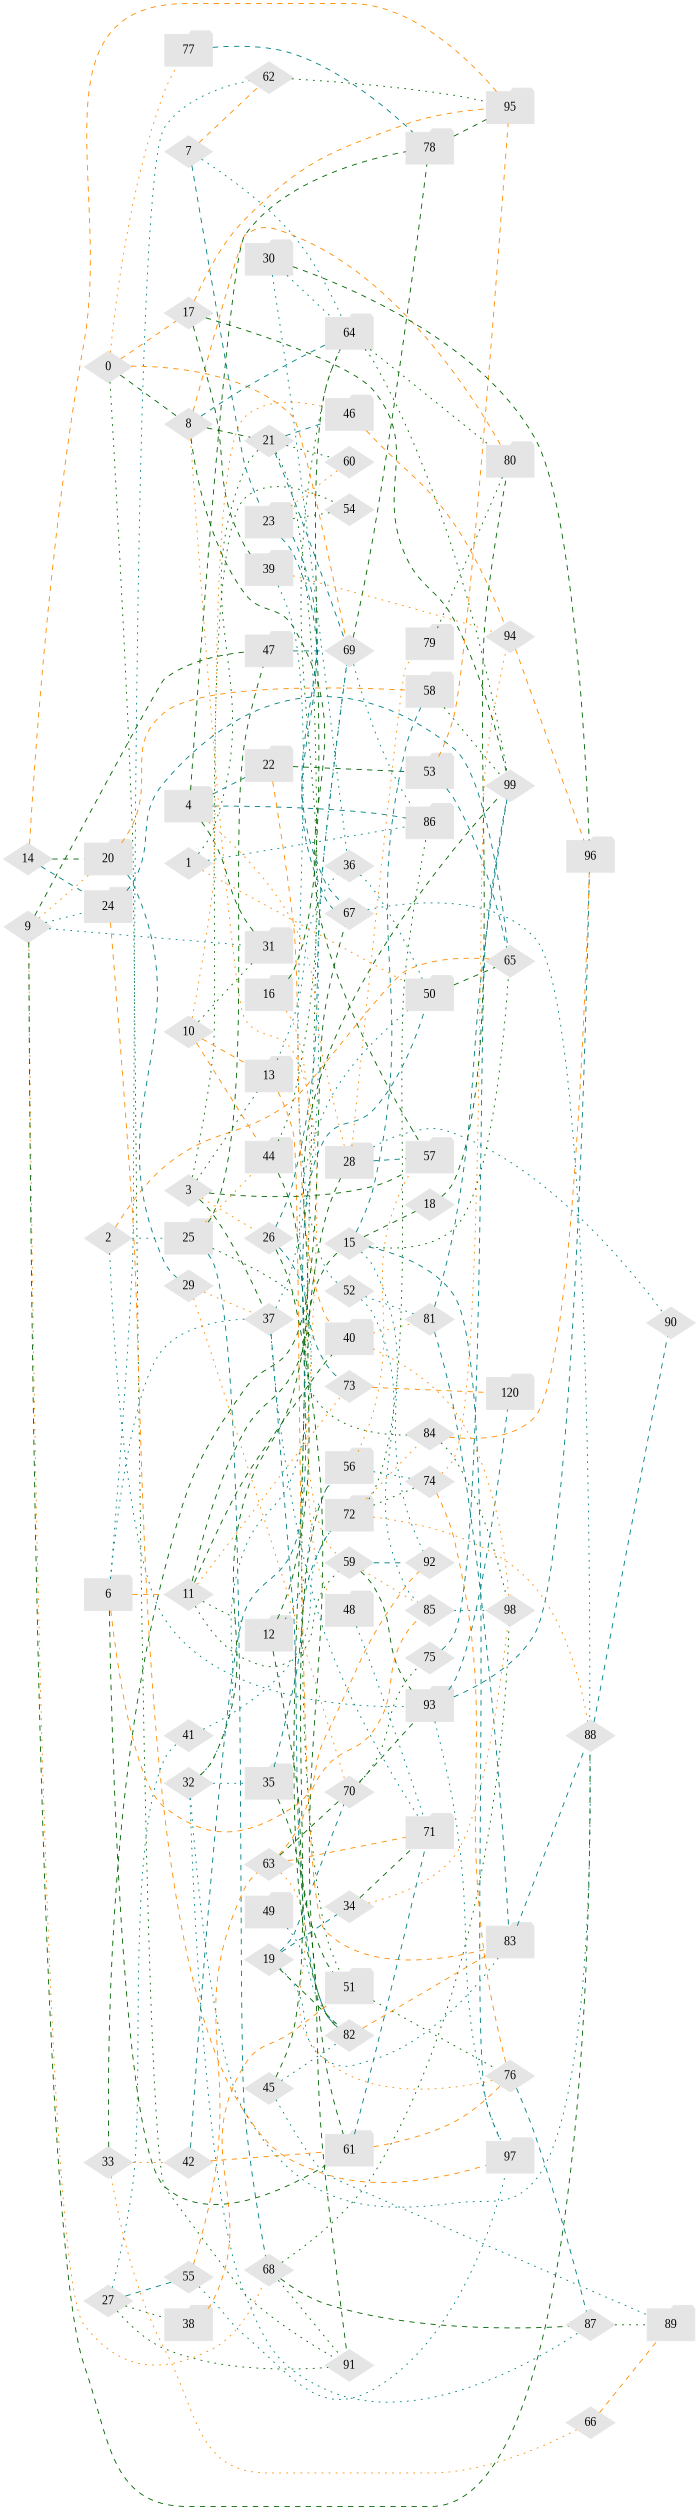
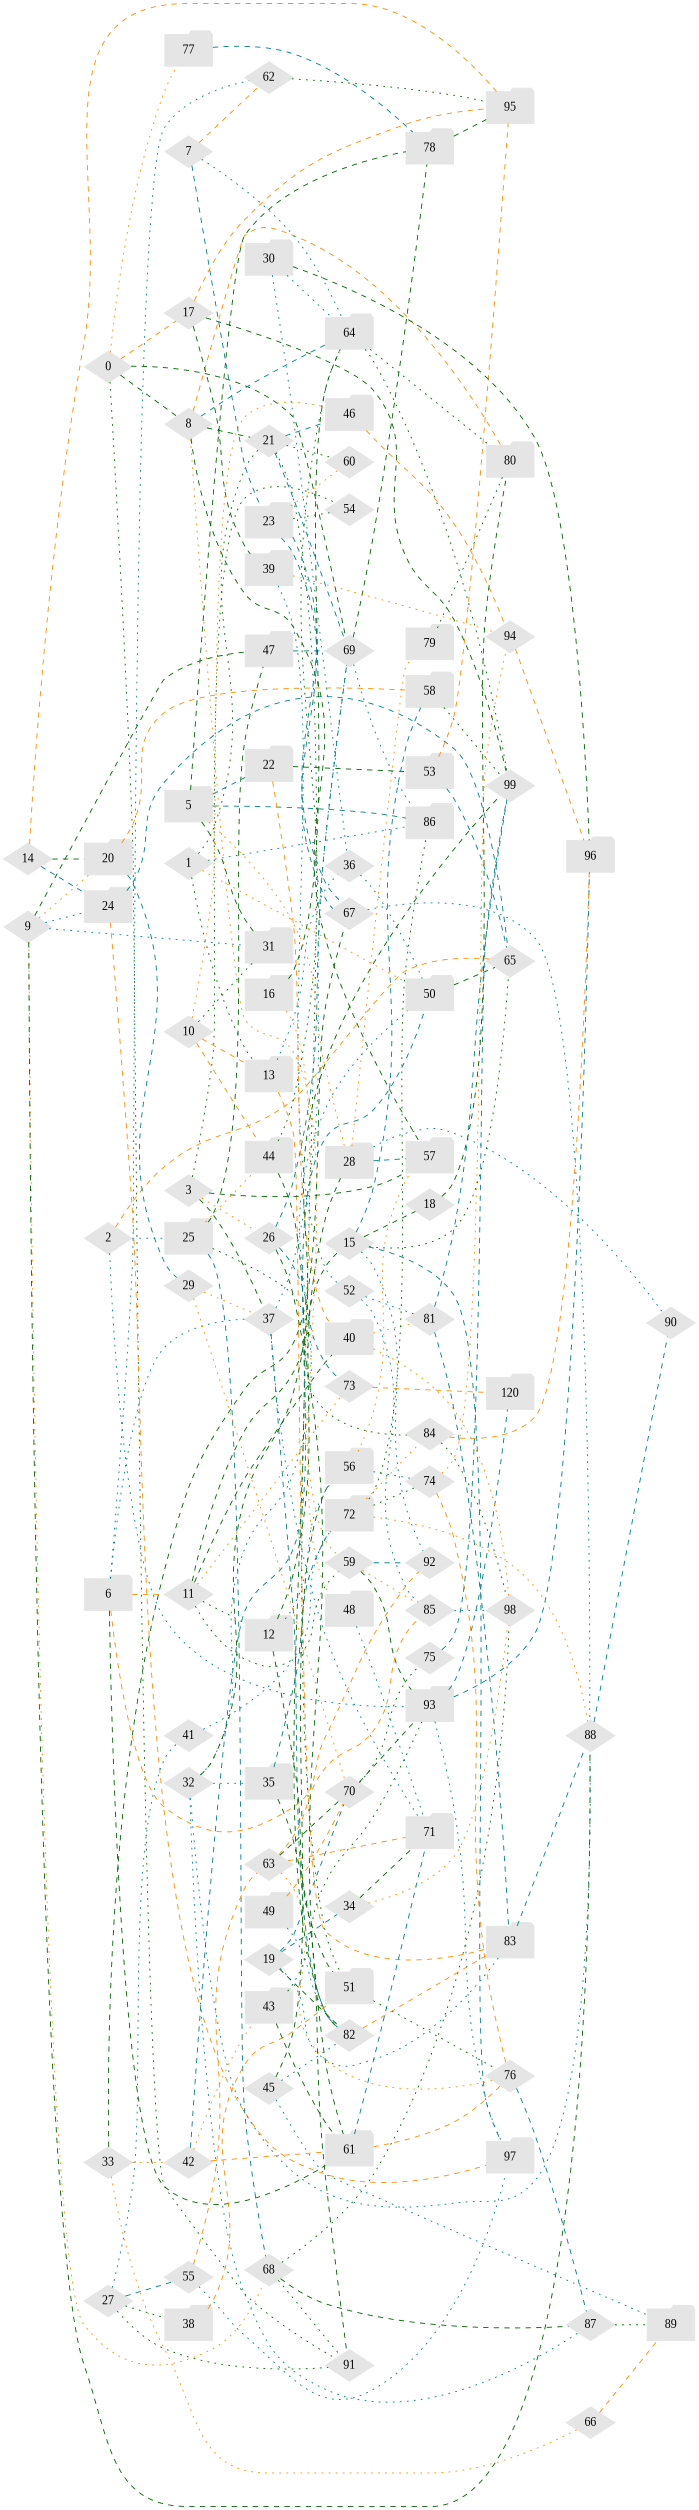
(307, 461) -> (307, 461)
(189, 806) -> (189, 806)
(224, 1140) -> (225, 1004)
none -> (320, 1847)
none -> (269, 2007)
